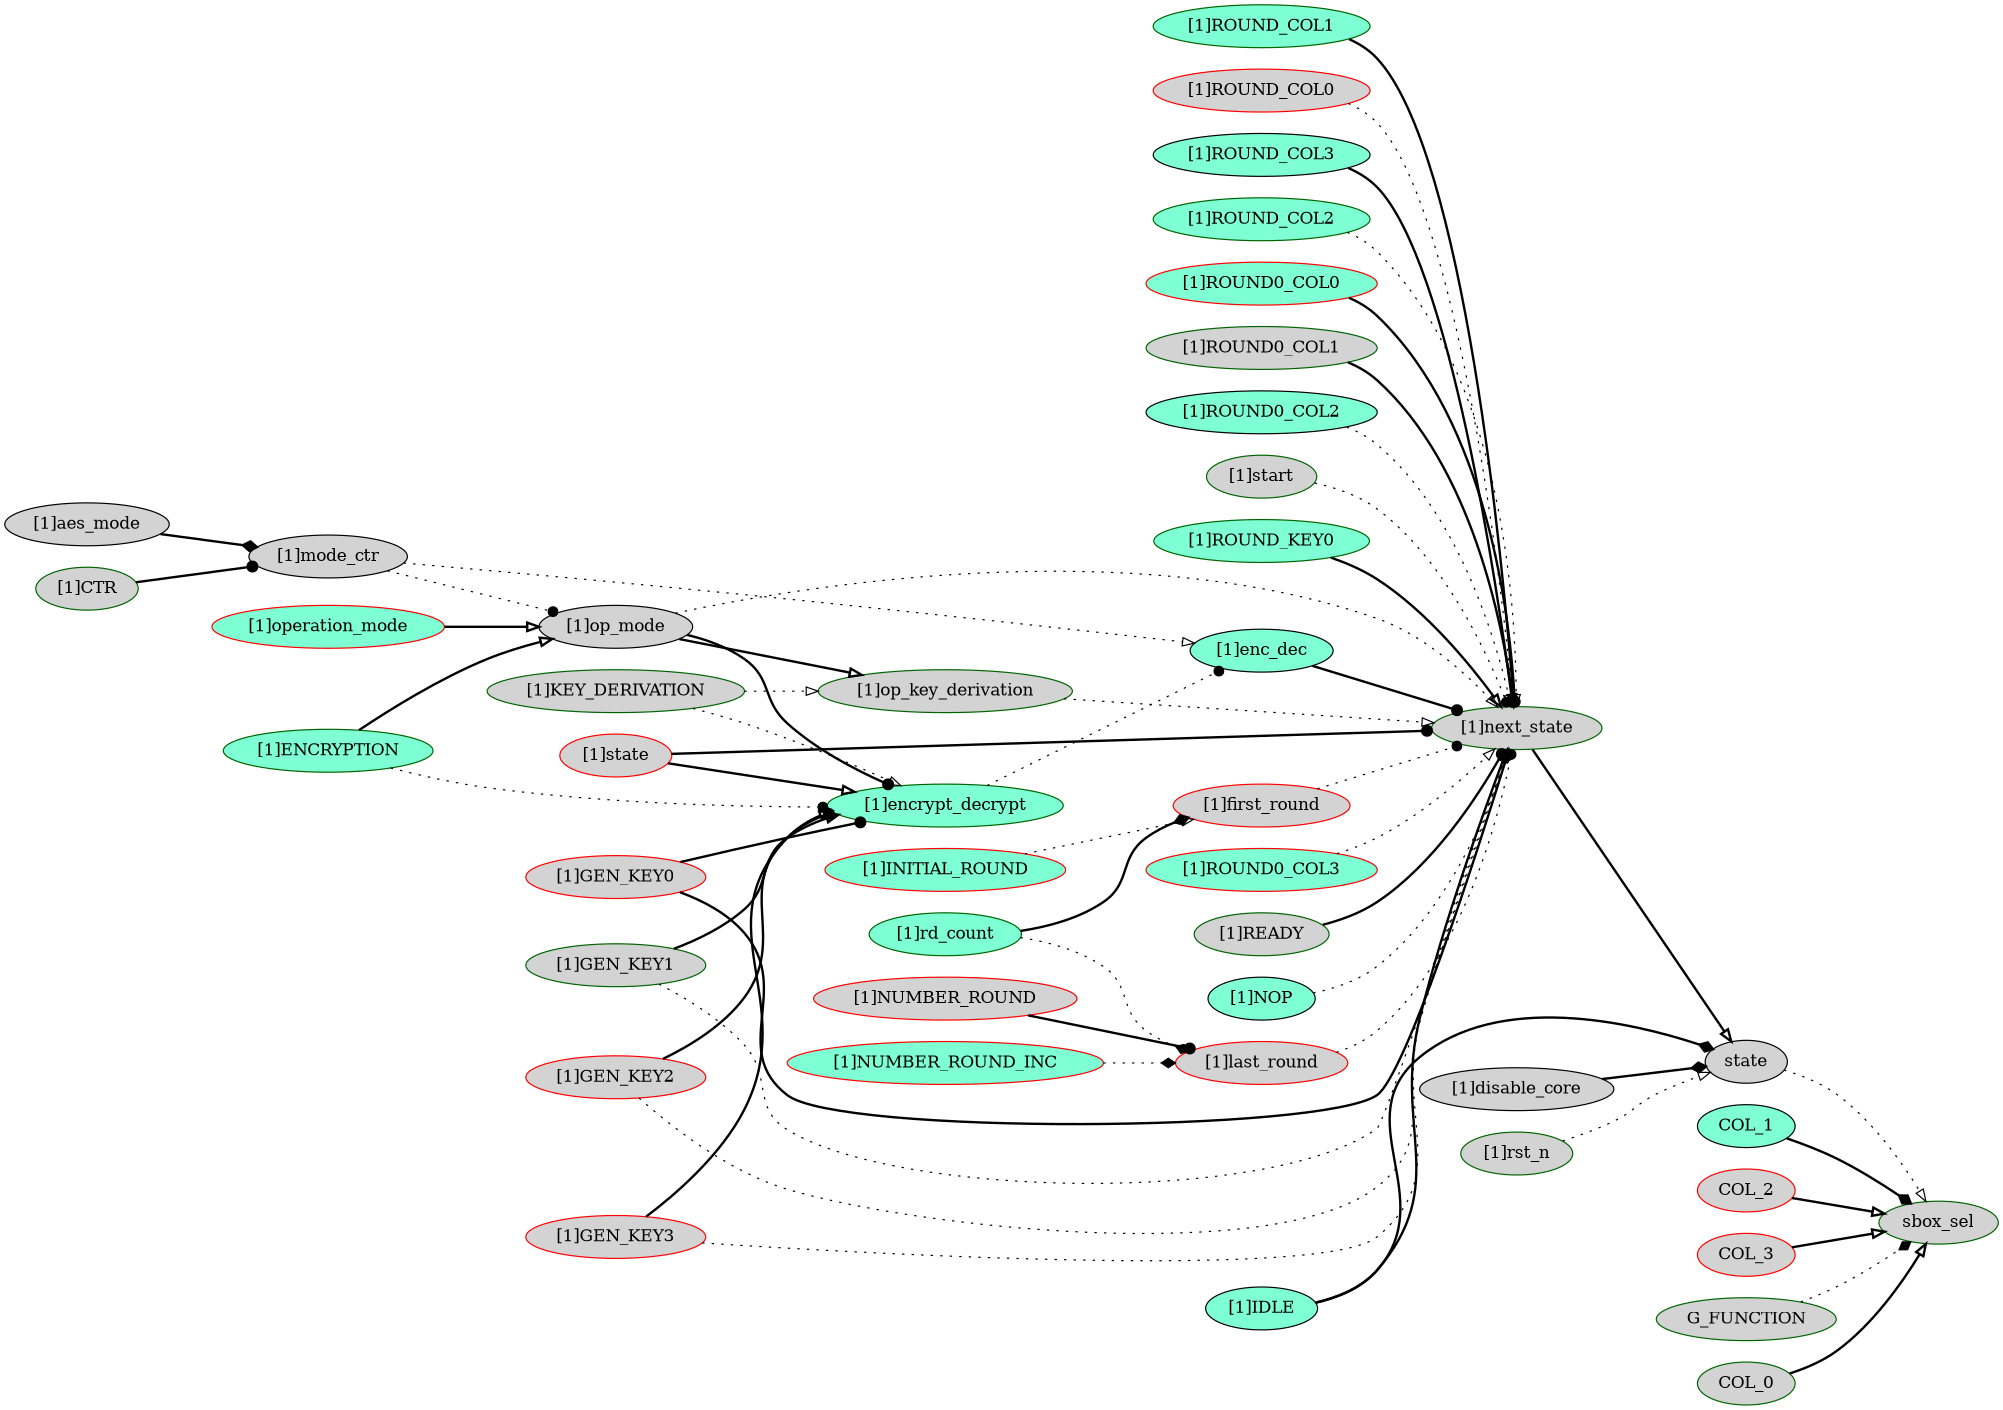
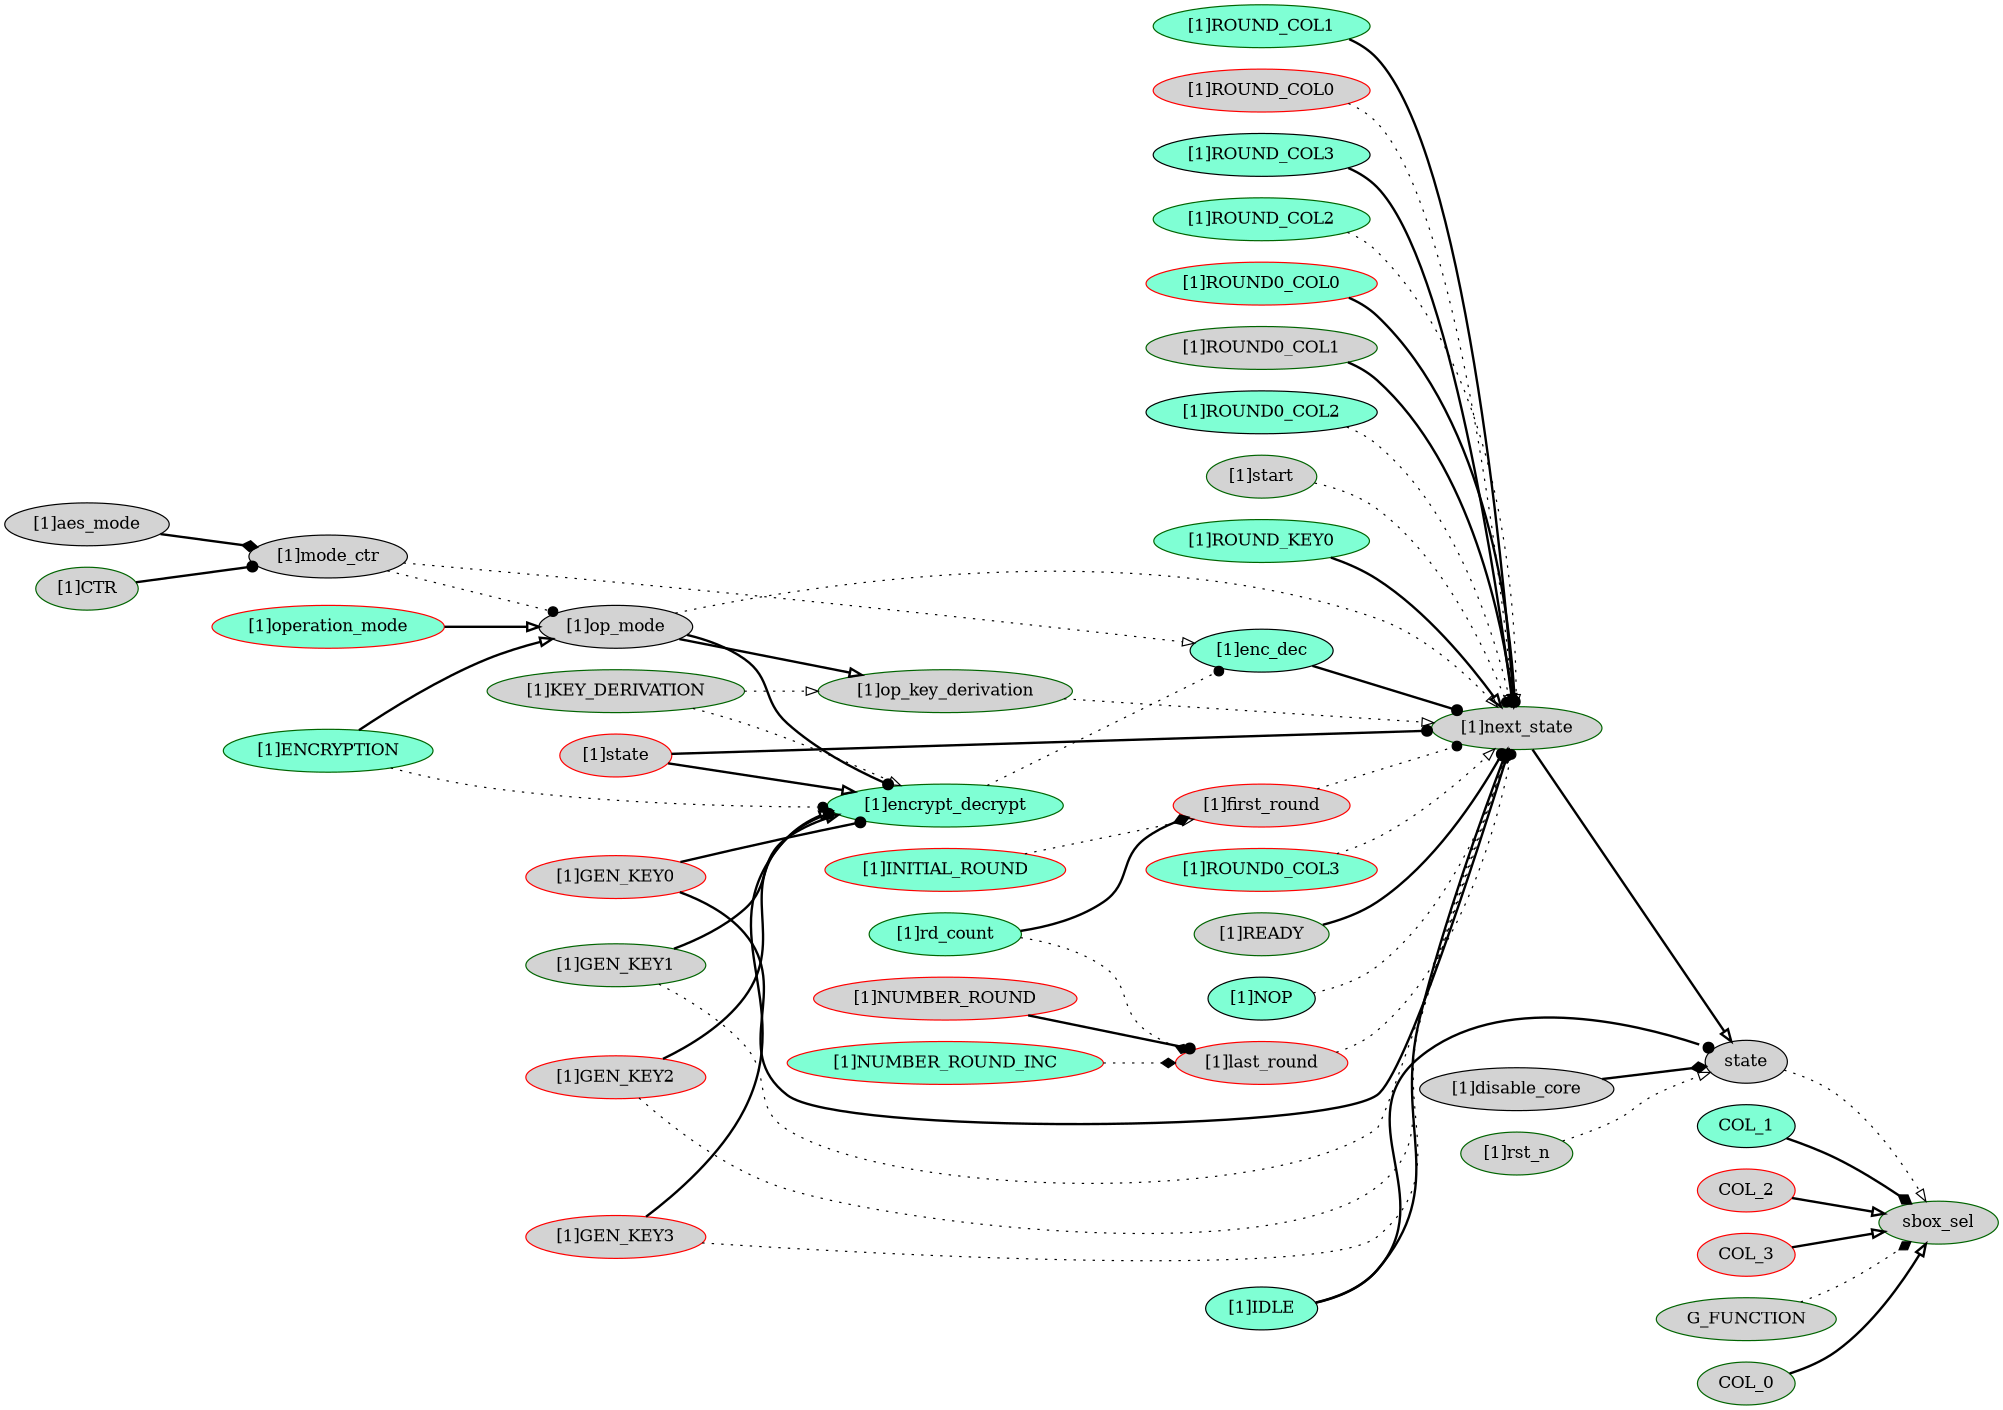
(1429, 1051) -> (1429, 1051)
